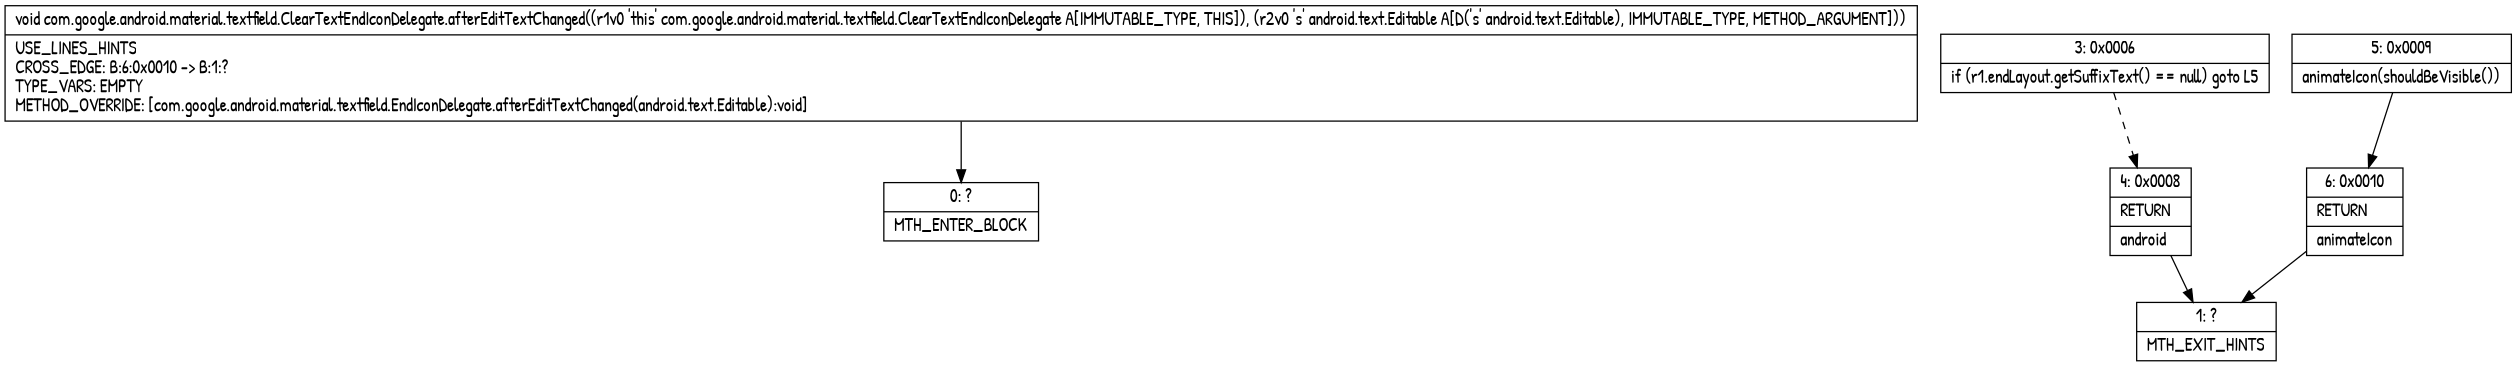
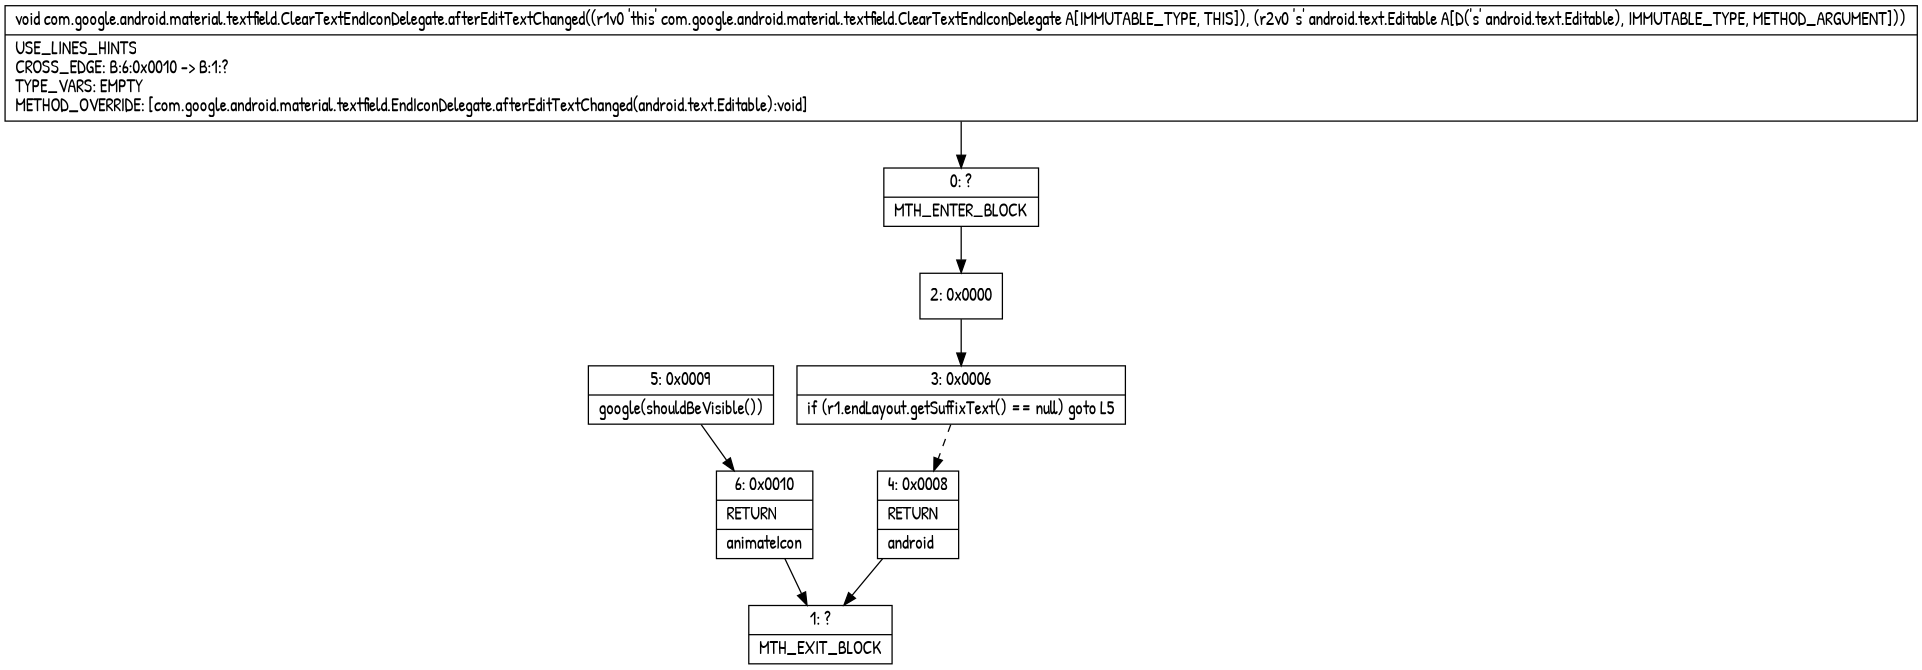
(2402, 77) -> (681, 409)
none -> (961, 296)
(2206, 346) -> (820, 649)
